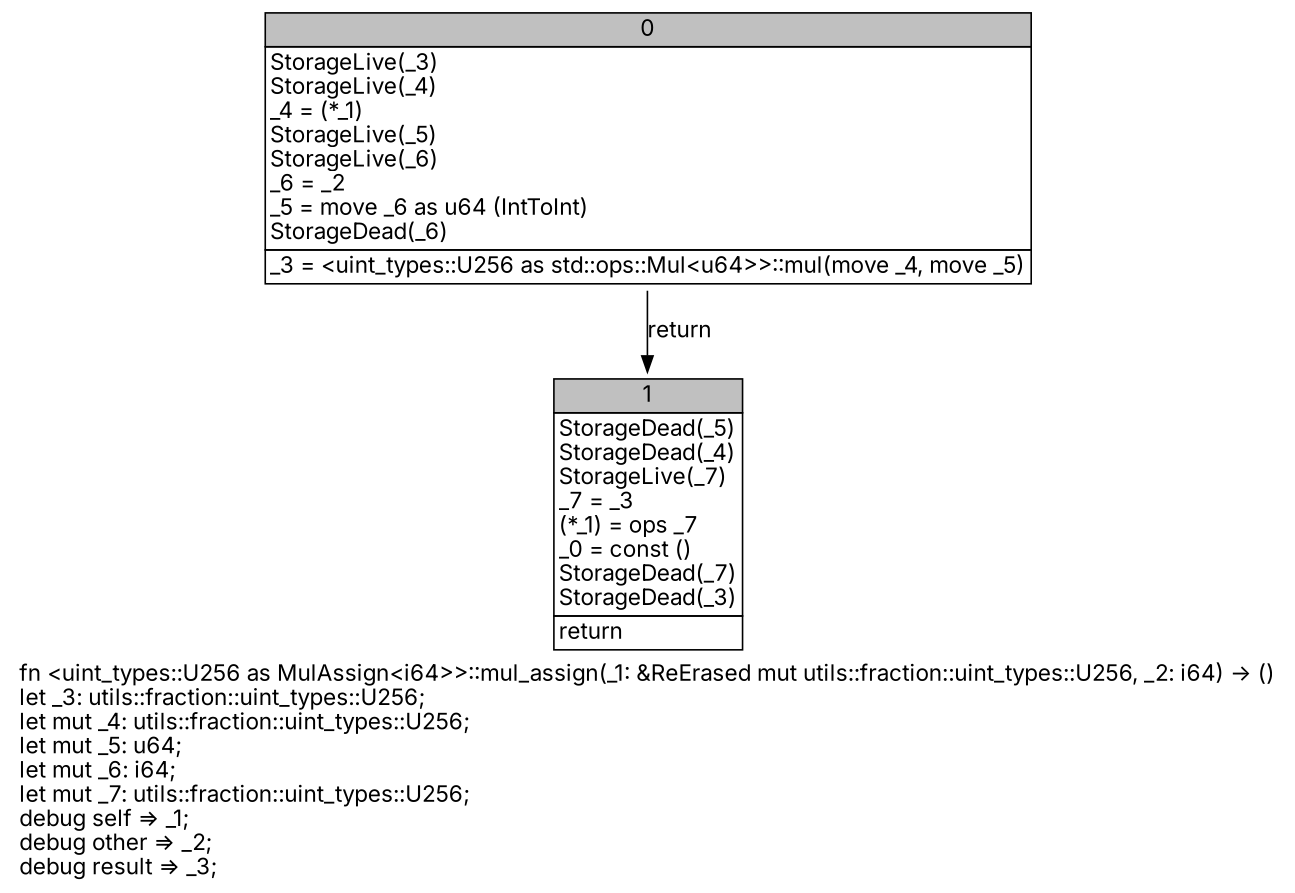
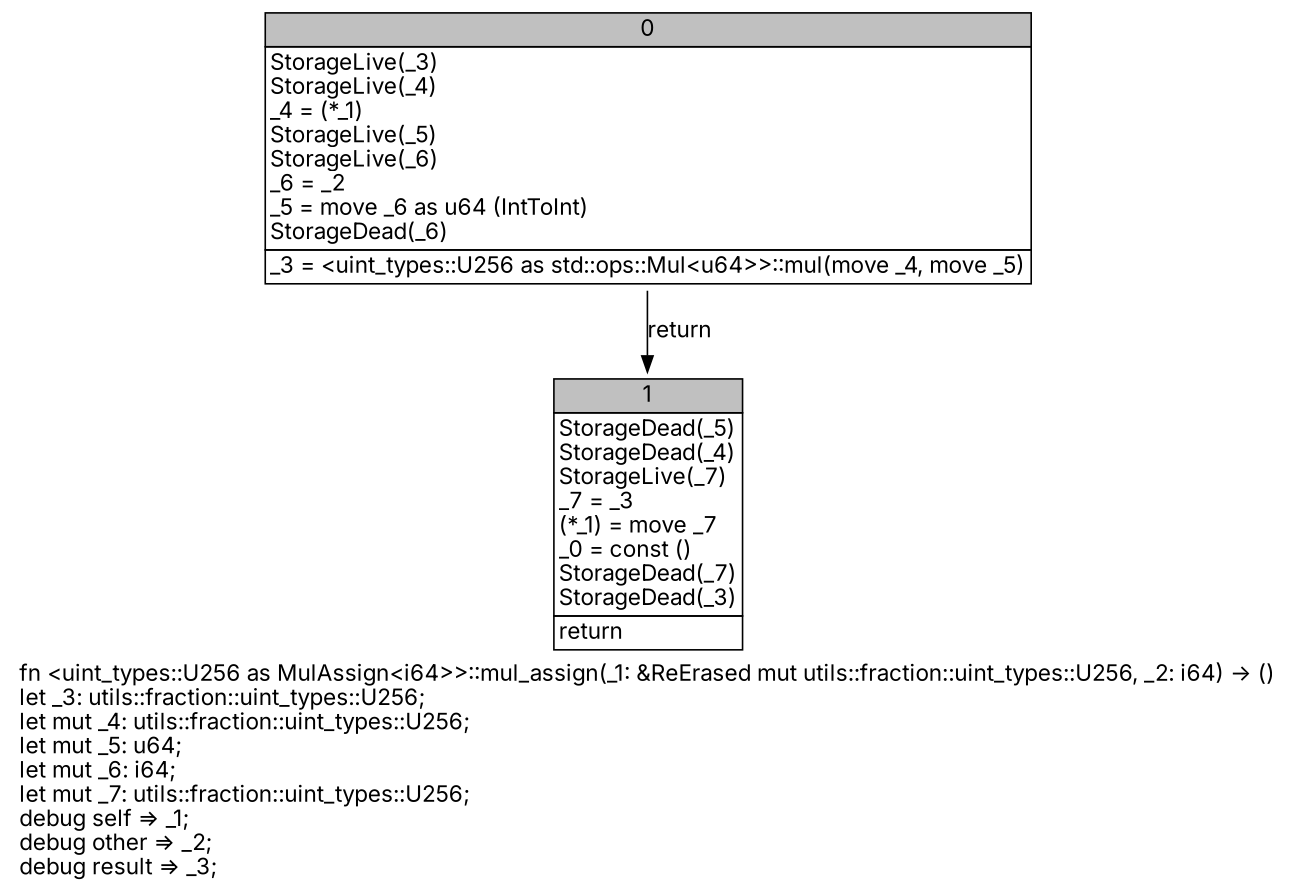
(629, 526) -> (639, 526)
